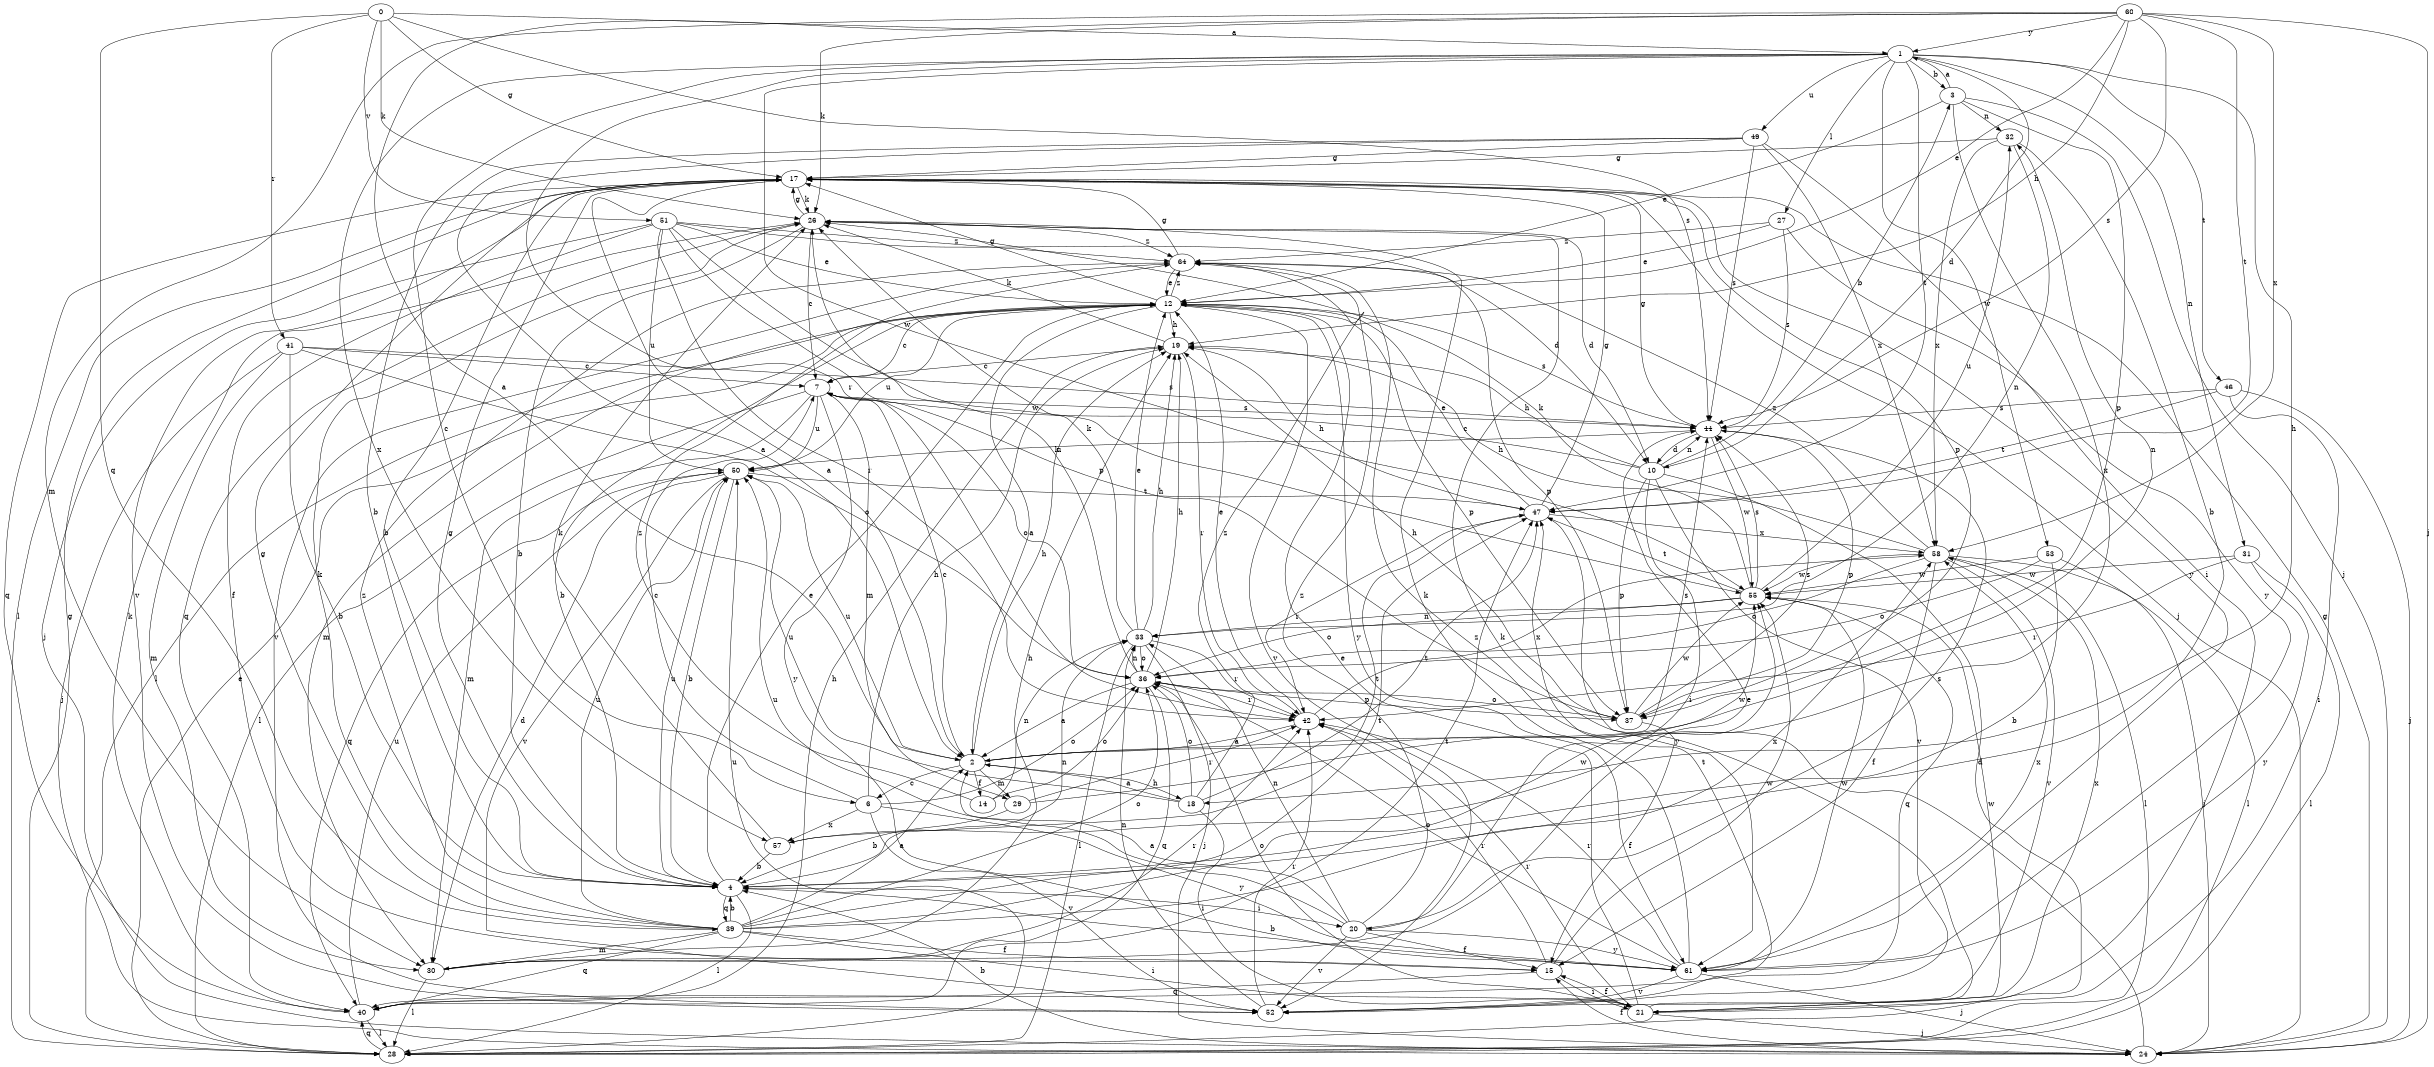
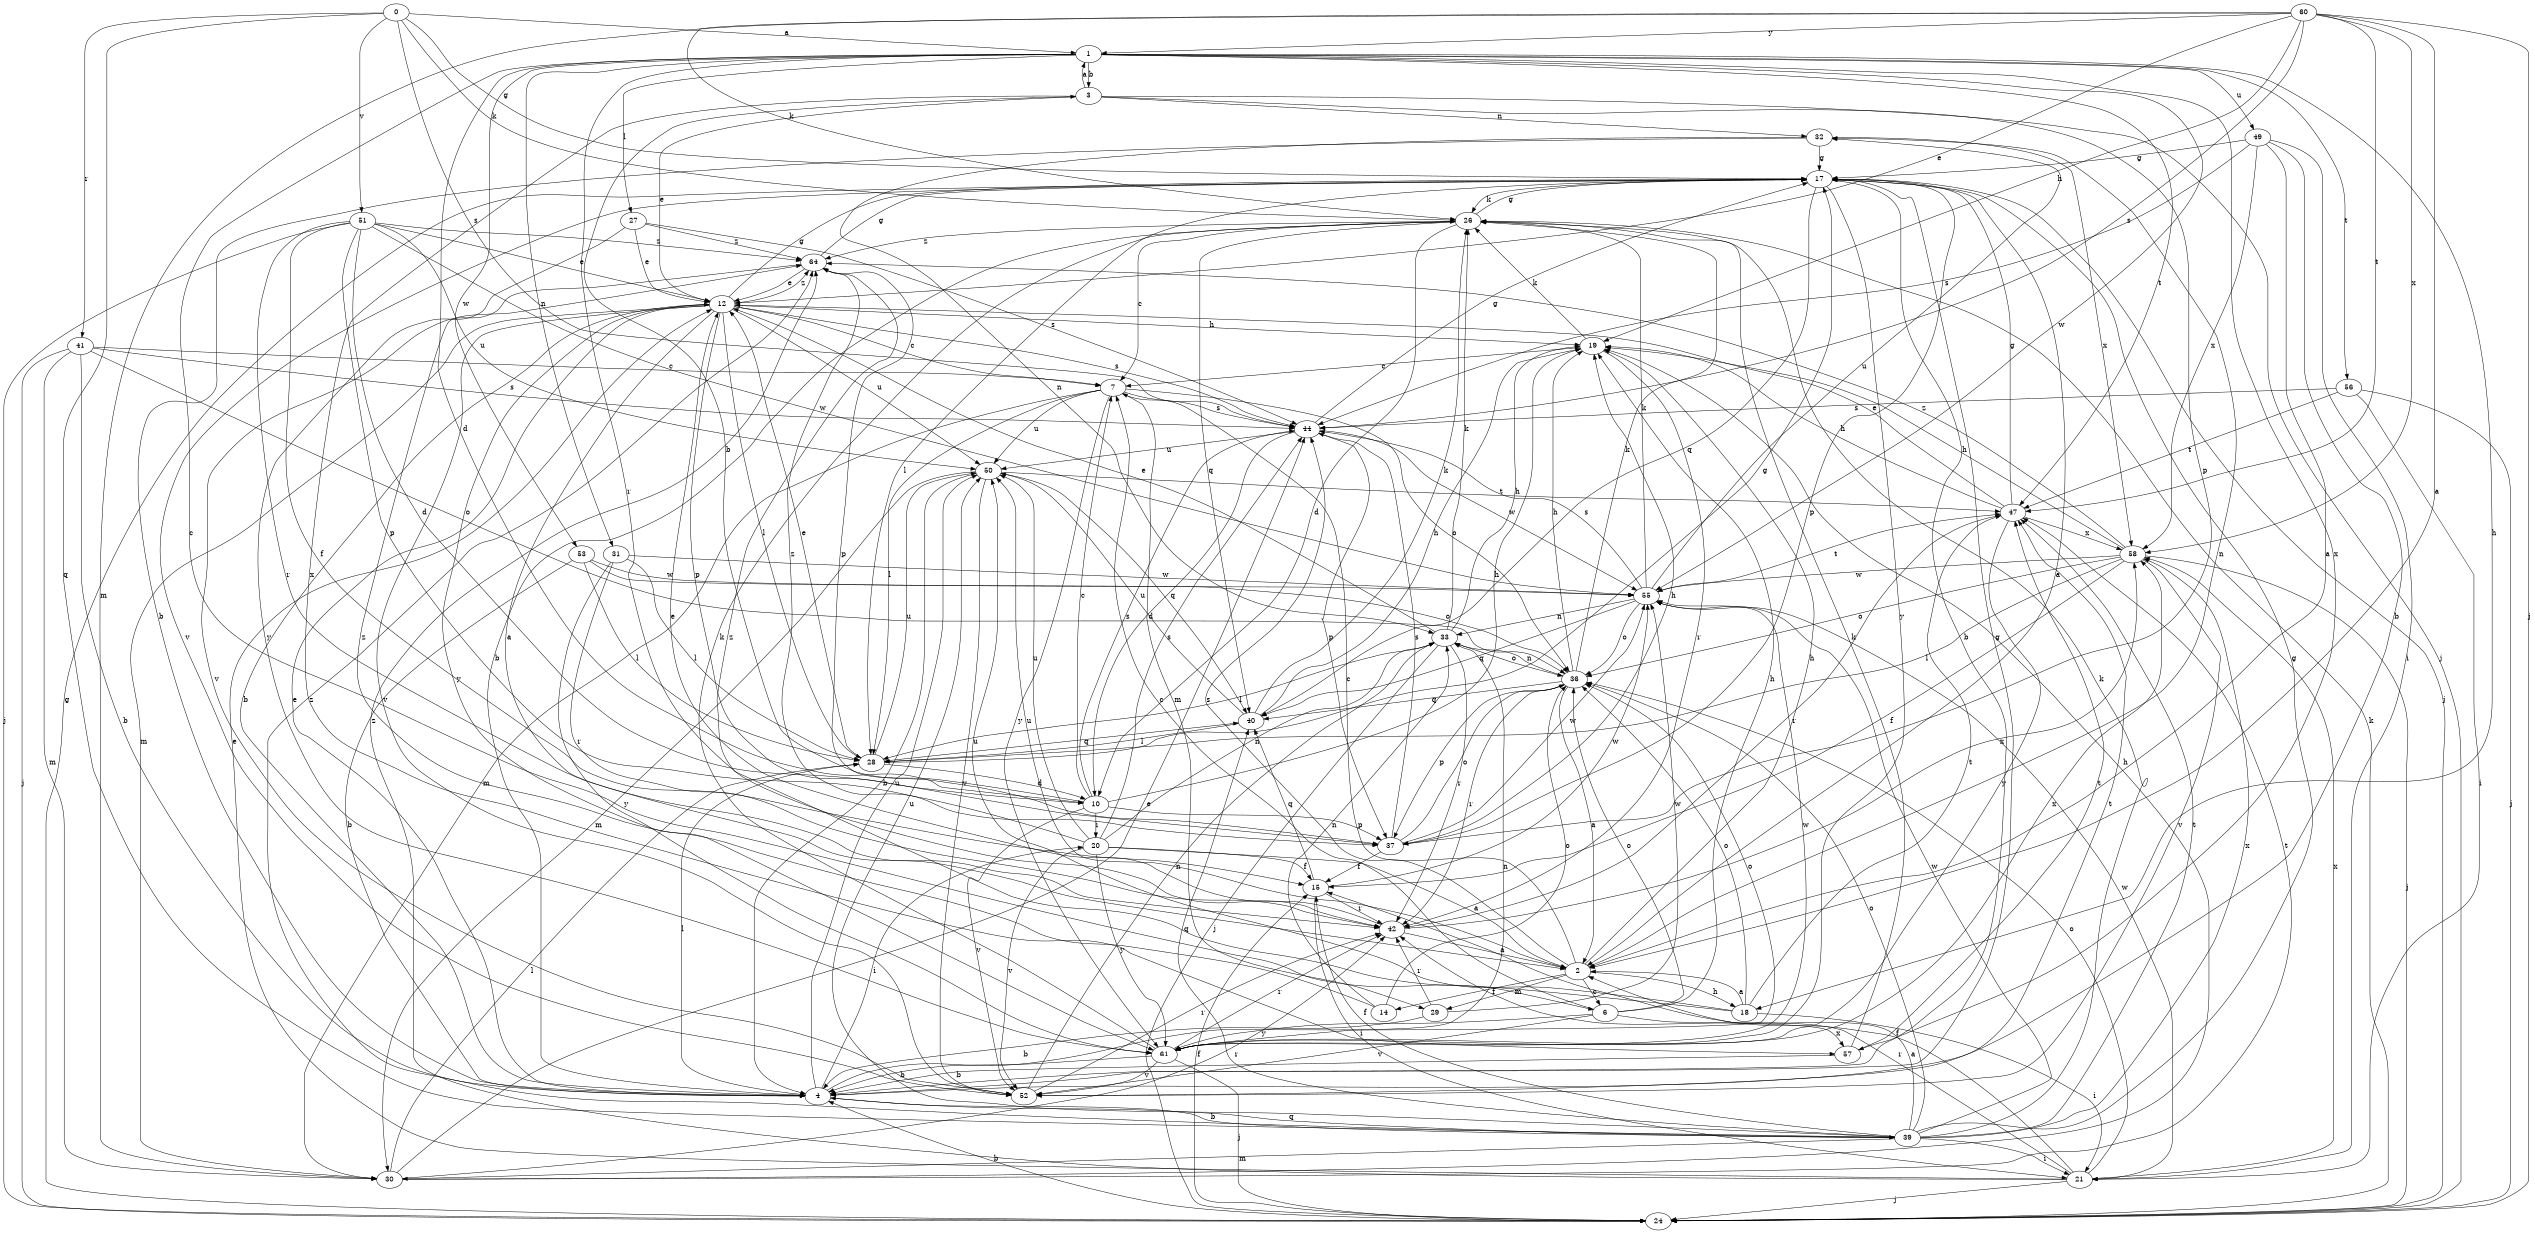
(2229, 388) -> (2349, 388)
(1690, 450) -> (1128, 617)
(523, 721) -> (598, 825)
(1616, 1023) -> (983, 776)
